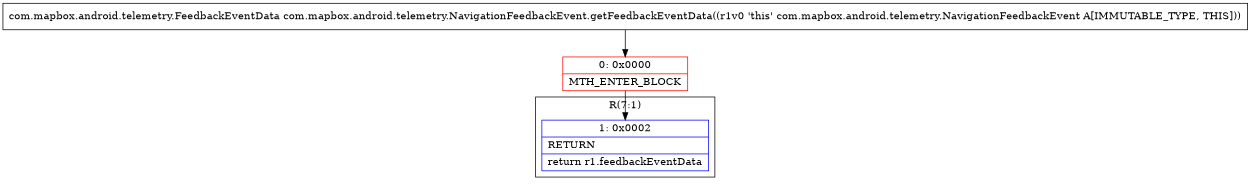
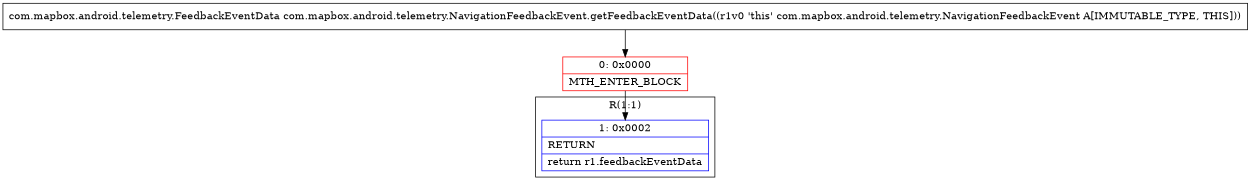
(625, 105) -> (625, 105)
